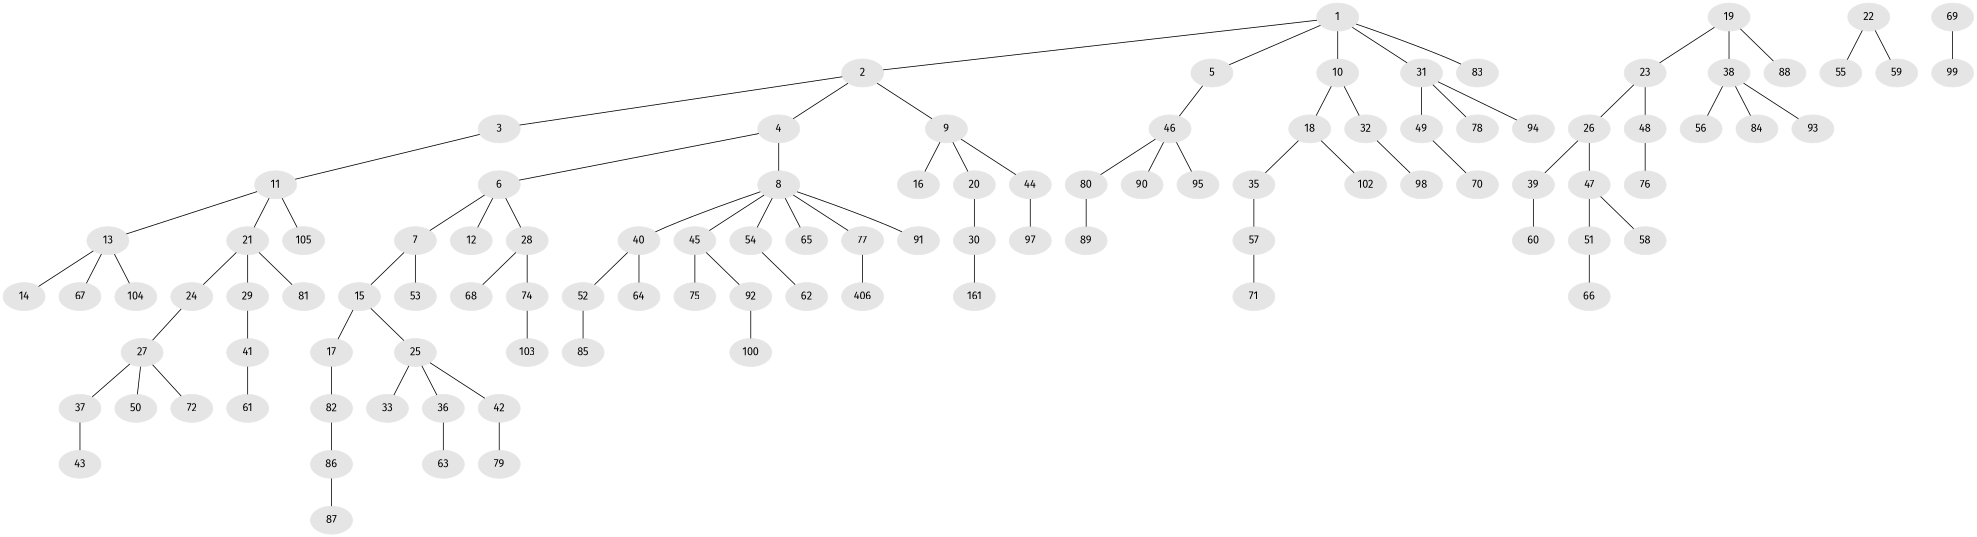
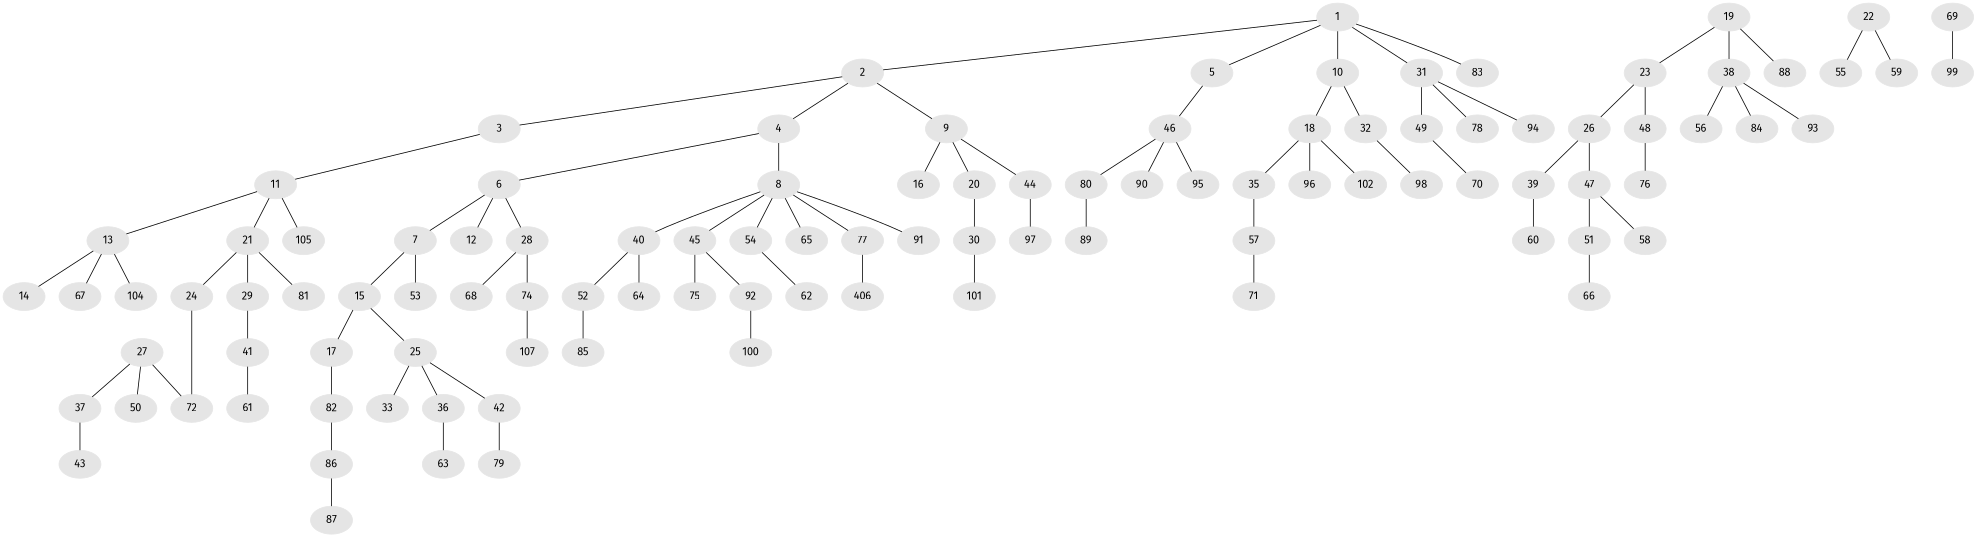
none -> (1310, 185)
(974, 297) -> (974, 297)
(167, 325) -> (192, 352)
(527, 352) -> (527, 352)
